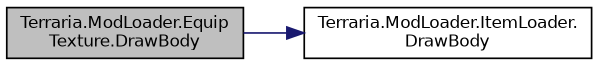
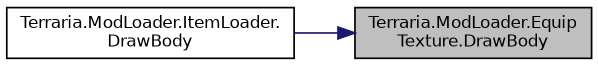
(265, 33) -> (316, 33)
